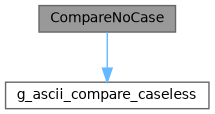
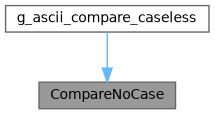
(107, 50) -> (107, 50)
